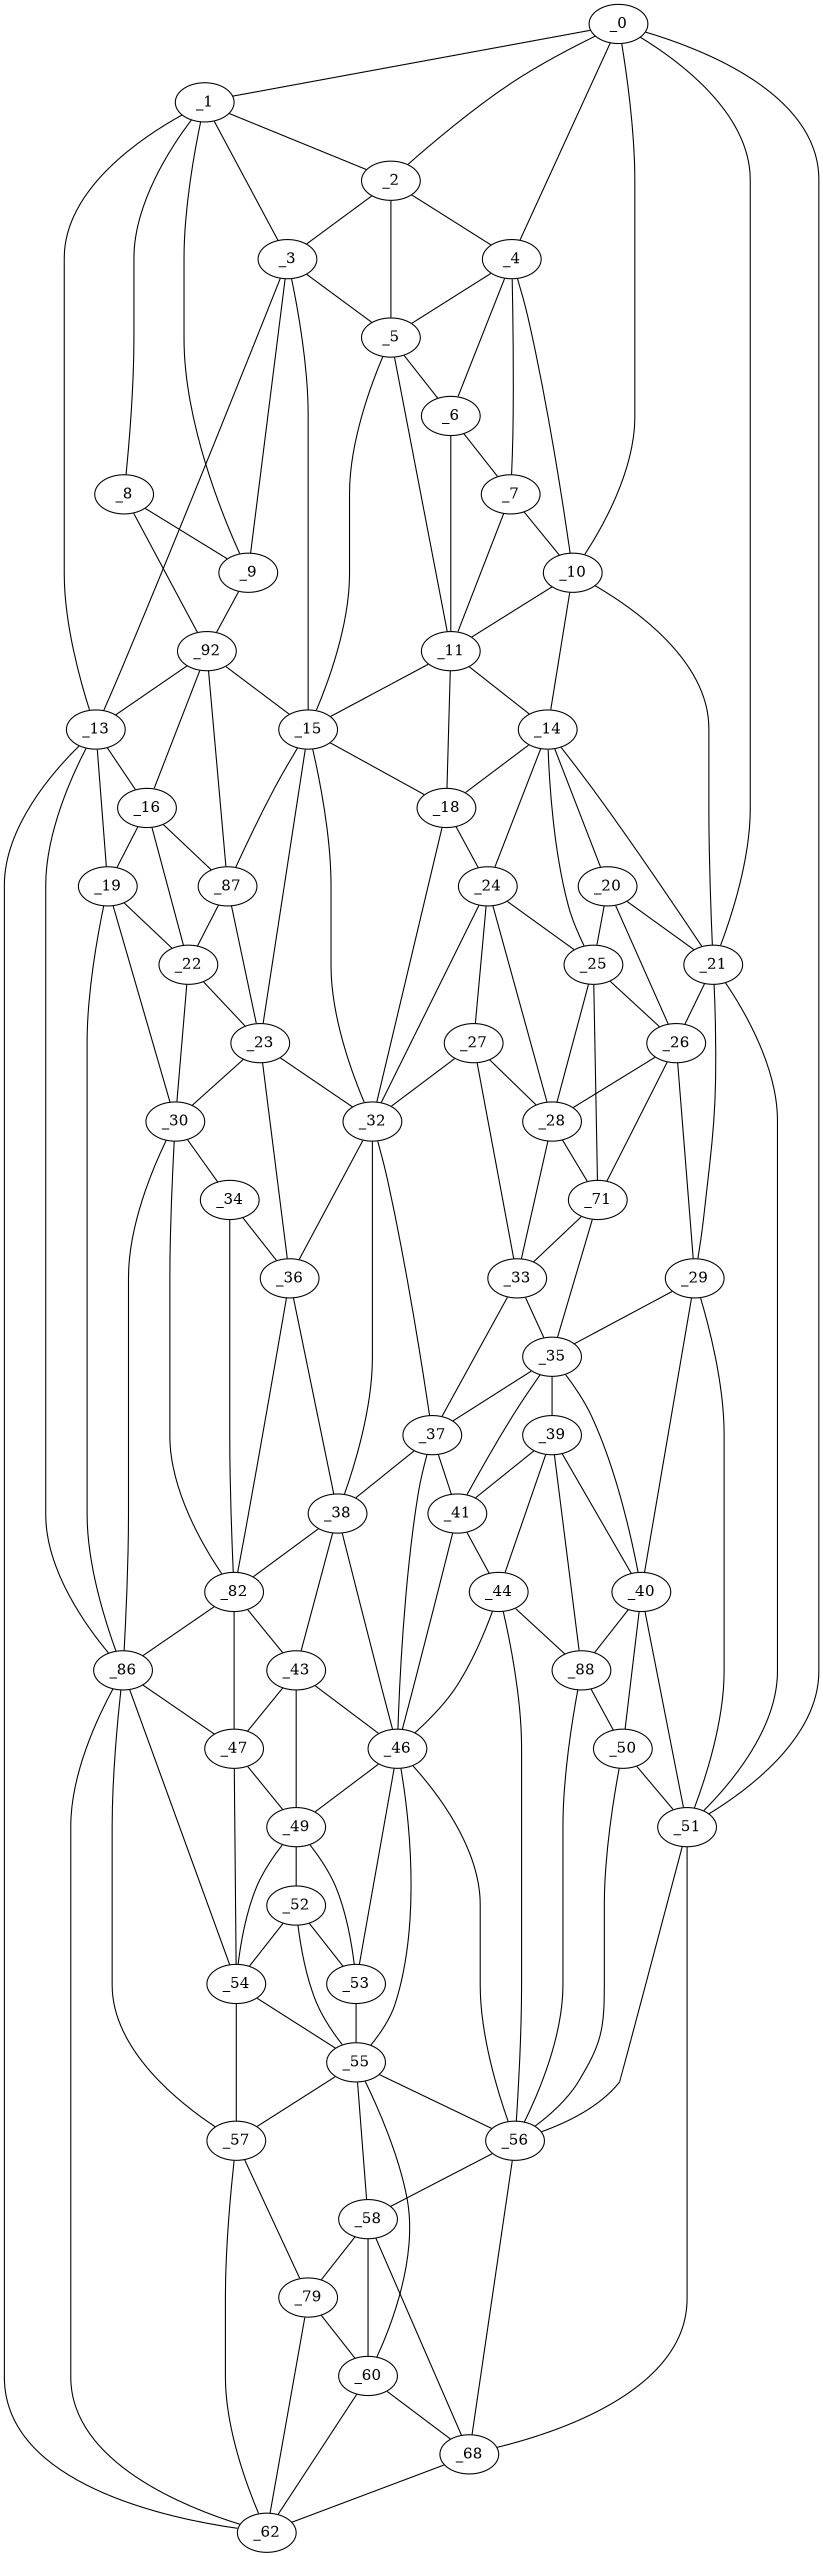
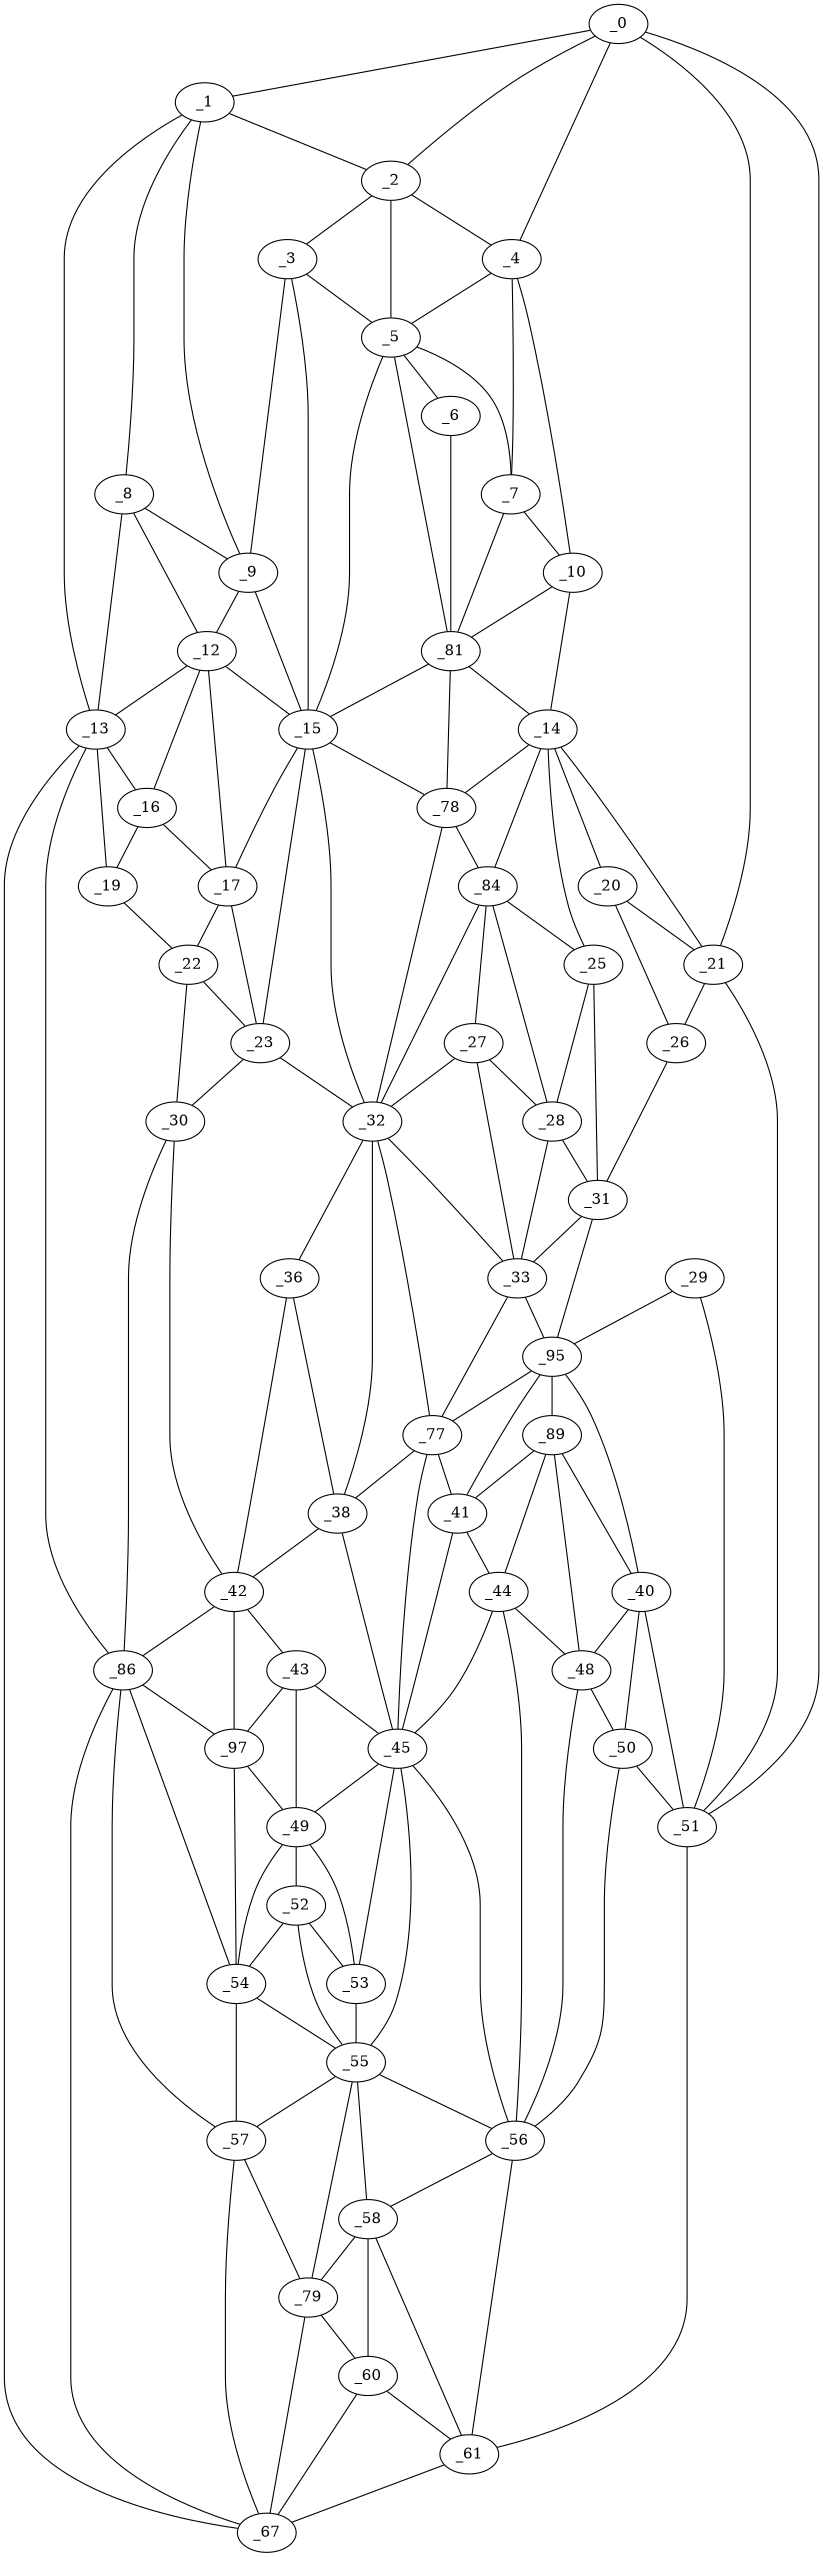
(246, 181) -> none
(635, 304) -> none
(481, 337) -> none
(481, 455) -> (488, 394)
(193, 495) -> (110, 612)
(207, 651) -> (207, 651)
none -> (278, 651)
(451, 651) -> (451, 651)
(709, 742) -> none
(446, 808) -> (446, 808)
(168, 886) -> none
(228, 886) -> (228, 886)
(488, 886) -> (488, 886)
(601, 925) -> none
(142, 1004) -> none
(635, 1004) -> none
(614, 1082) -> none
(714, 1122) -> none
(275, 1161) -> none
(685, 1161) -> none
none -> (446, 1199)
(230, 1200) -> none
(598, 1200) -> (598, 1200)
(87, 1280) -> none
(552, 1357) -> (552, 1357)
(432, 1435) -> (432, 1435)
(552, 1435) -> (552, 1435)
(668, 1435) -> none
(234, 1592) -> (234, 1592)
(317, 1592) -> none
(581, 1670) -> (581, 1670)
(234, 1749) -> (234, 1749)
(397, 1749) -> (397, 1749)
(639, 2010) -> none
(409, 2218) -> (332, 2180)
(469, 2454) -> (469, 2454)
(267, 2533) -> (267, 2533)
